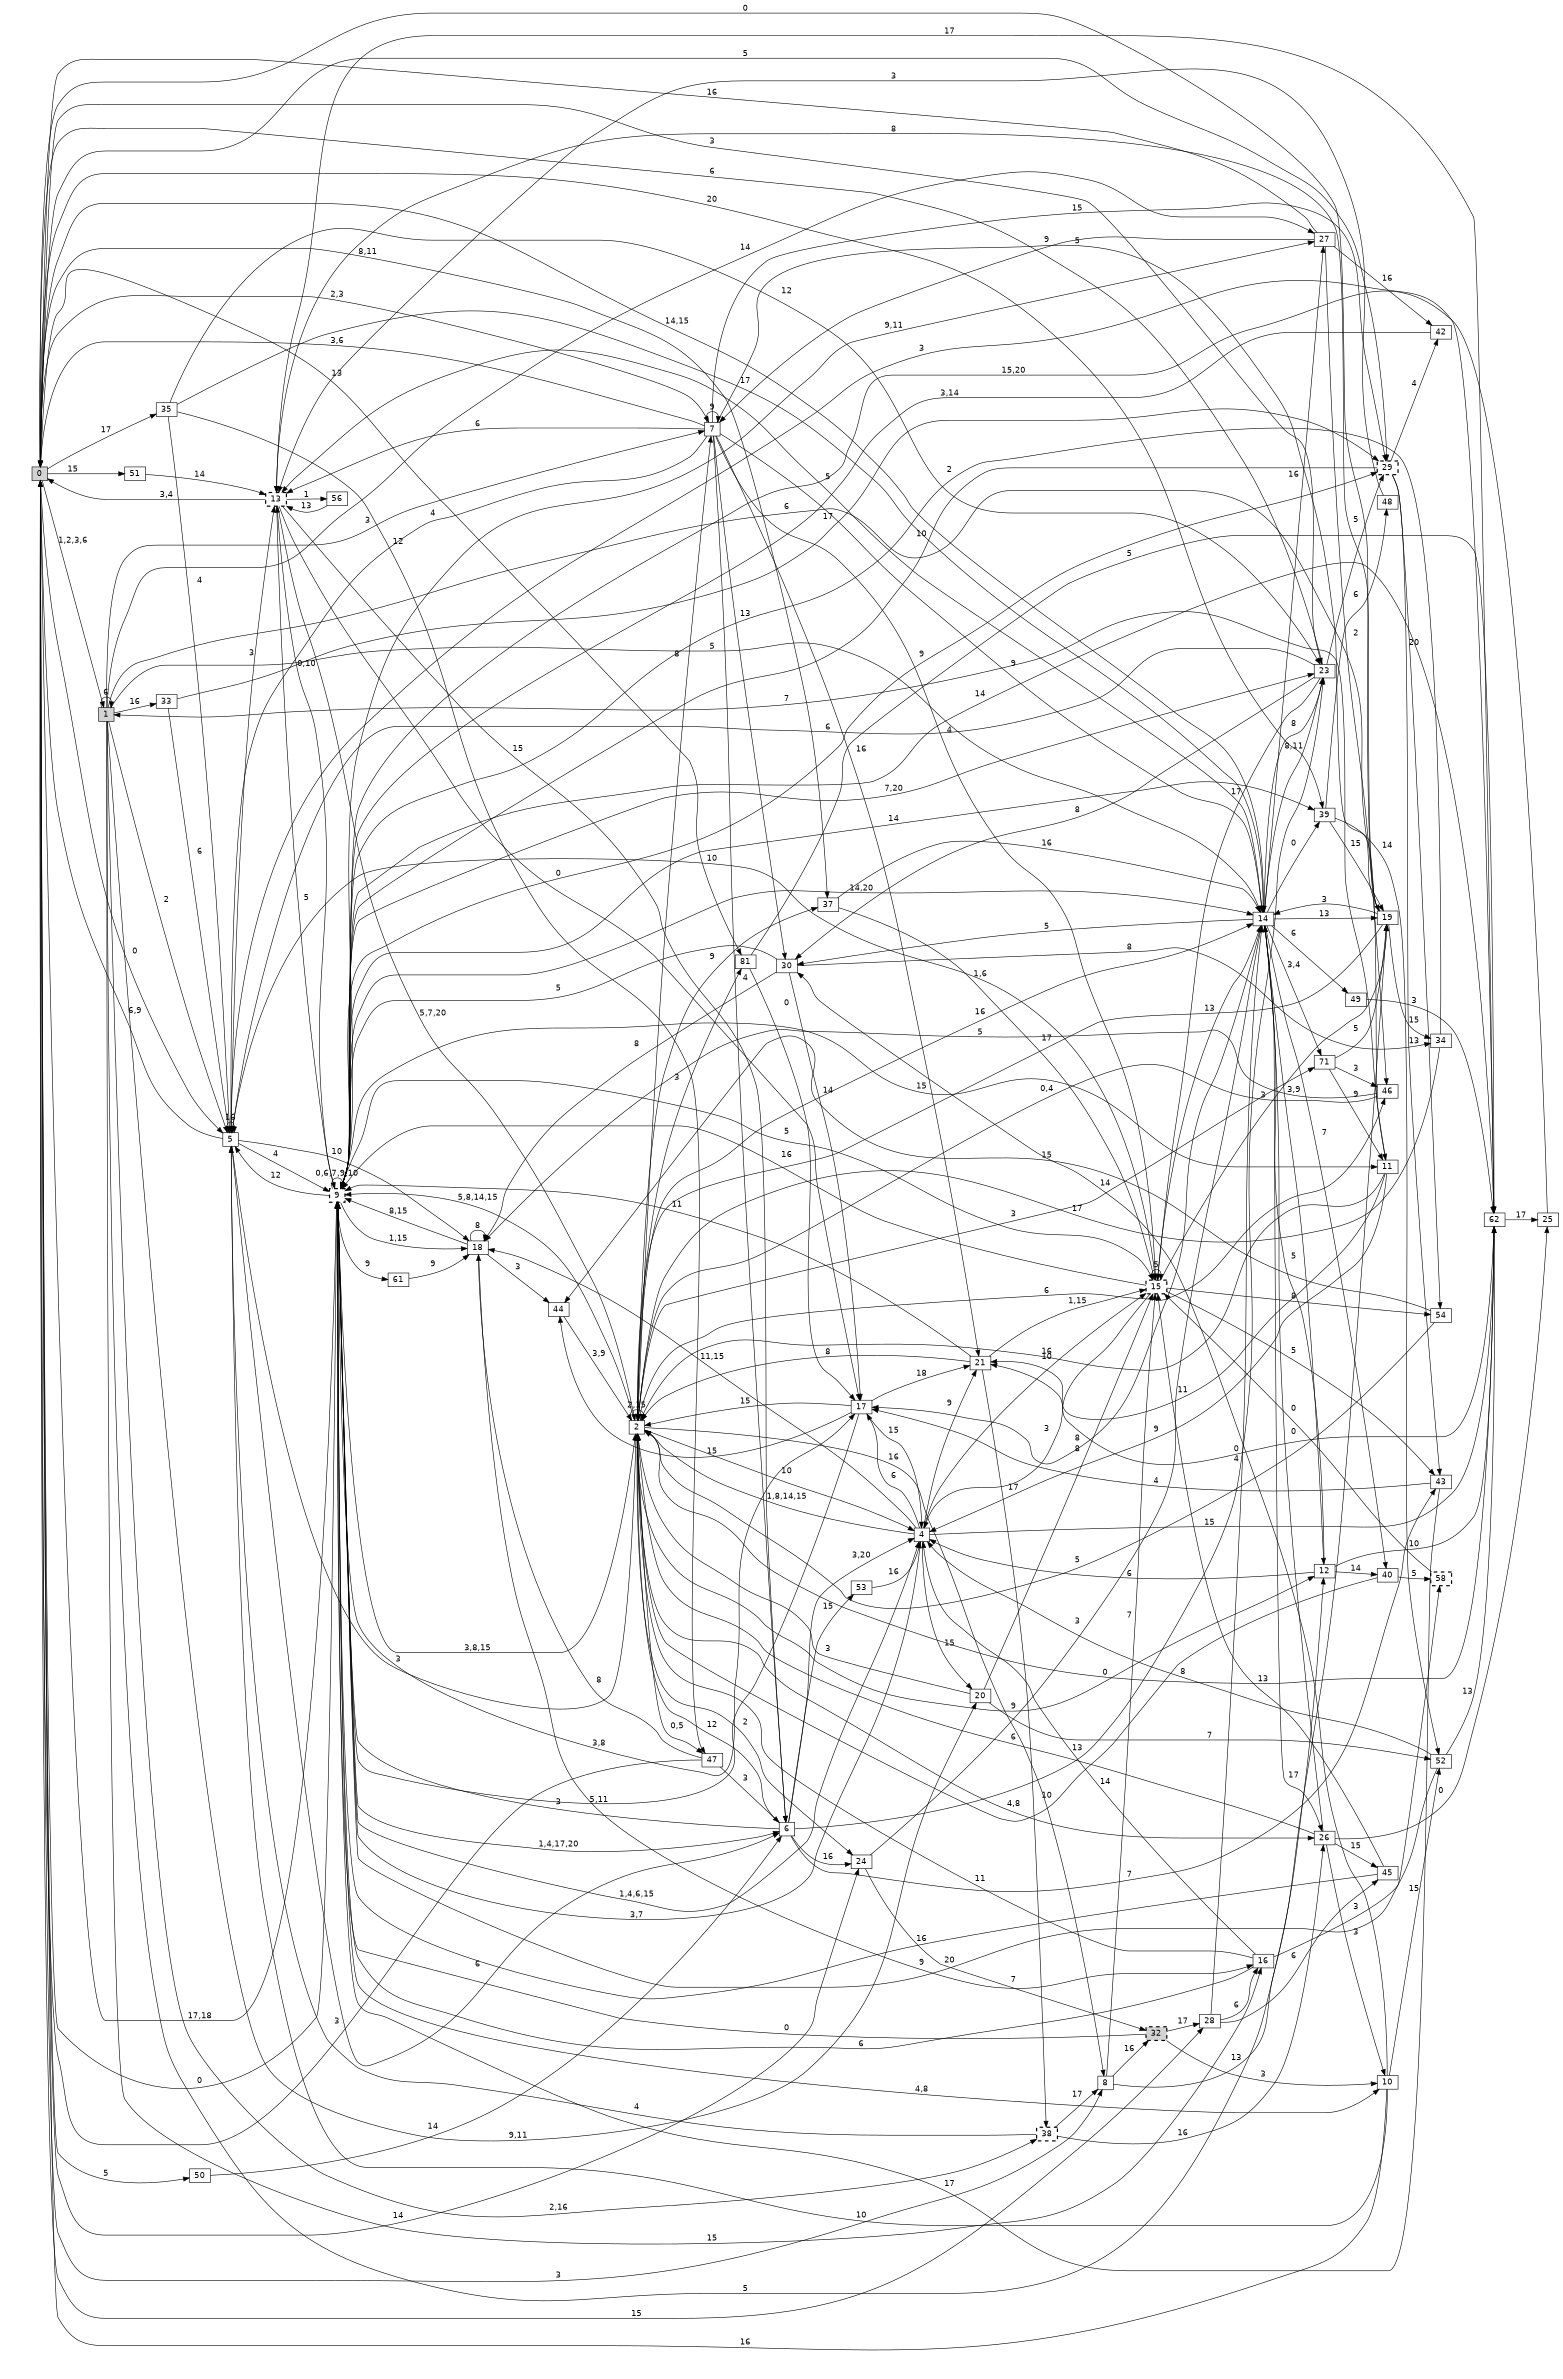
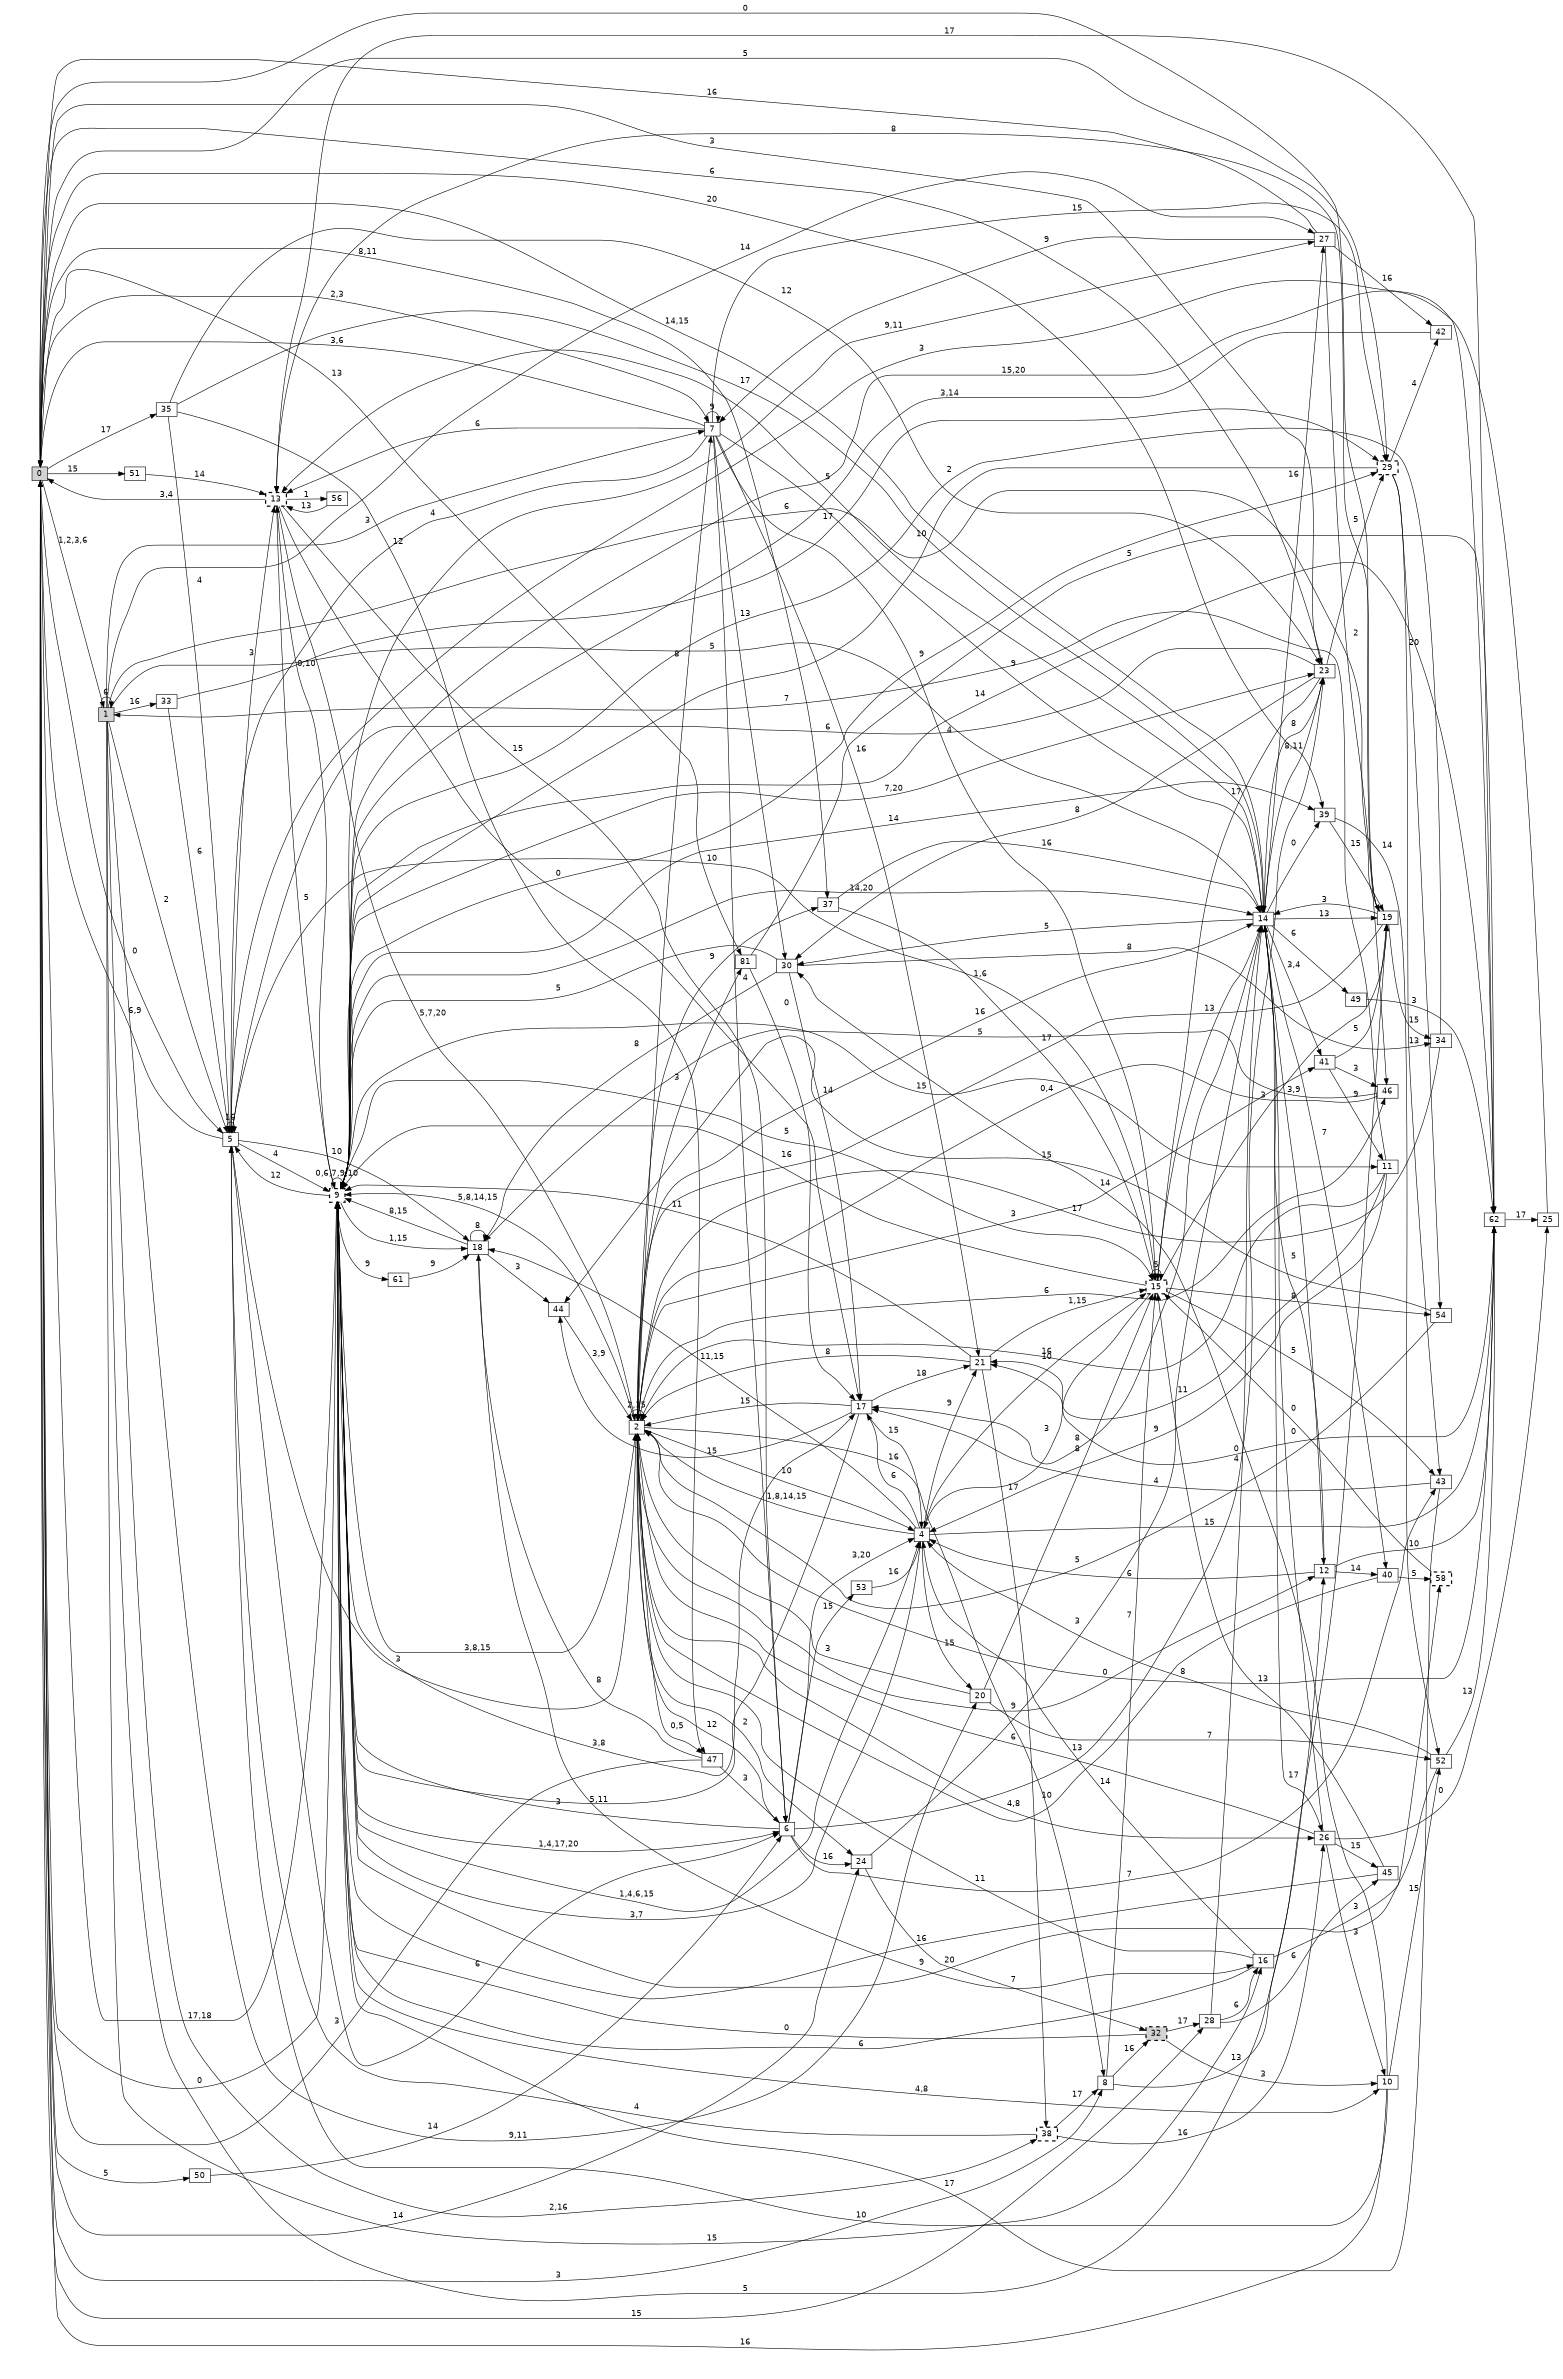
(1270, 386) -> none
(1388, 502) -> none
(1325, 1062) -> (1325, 1062)
